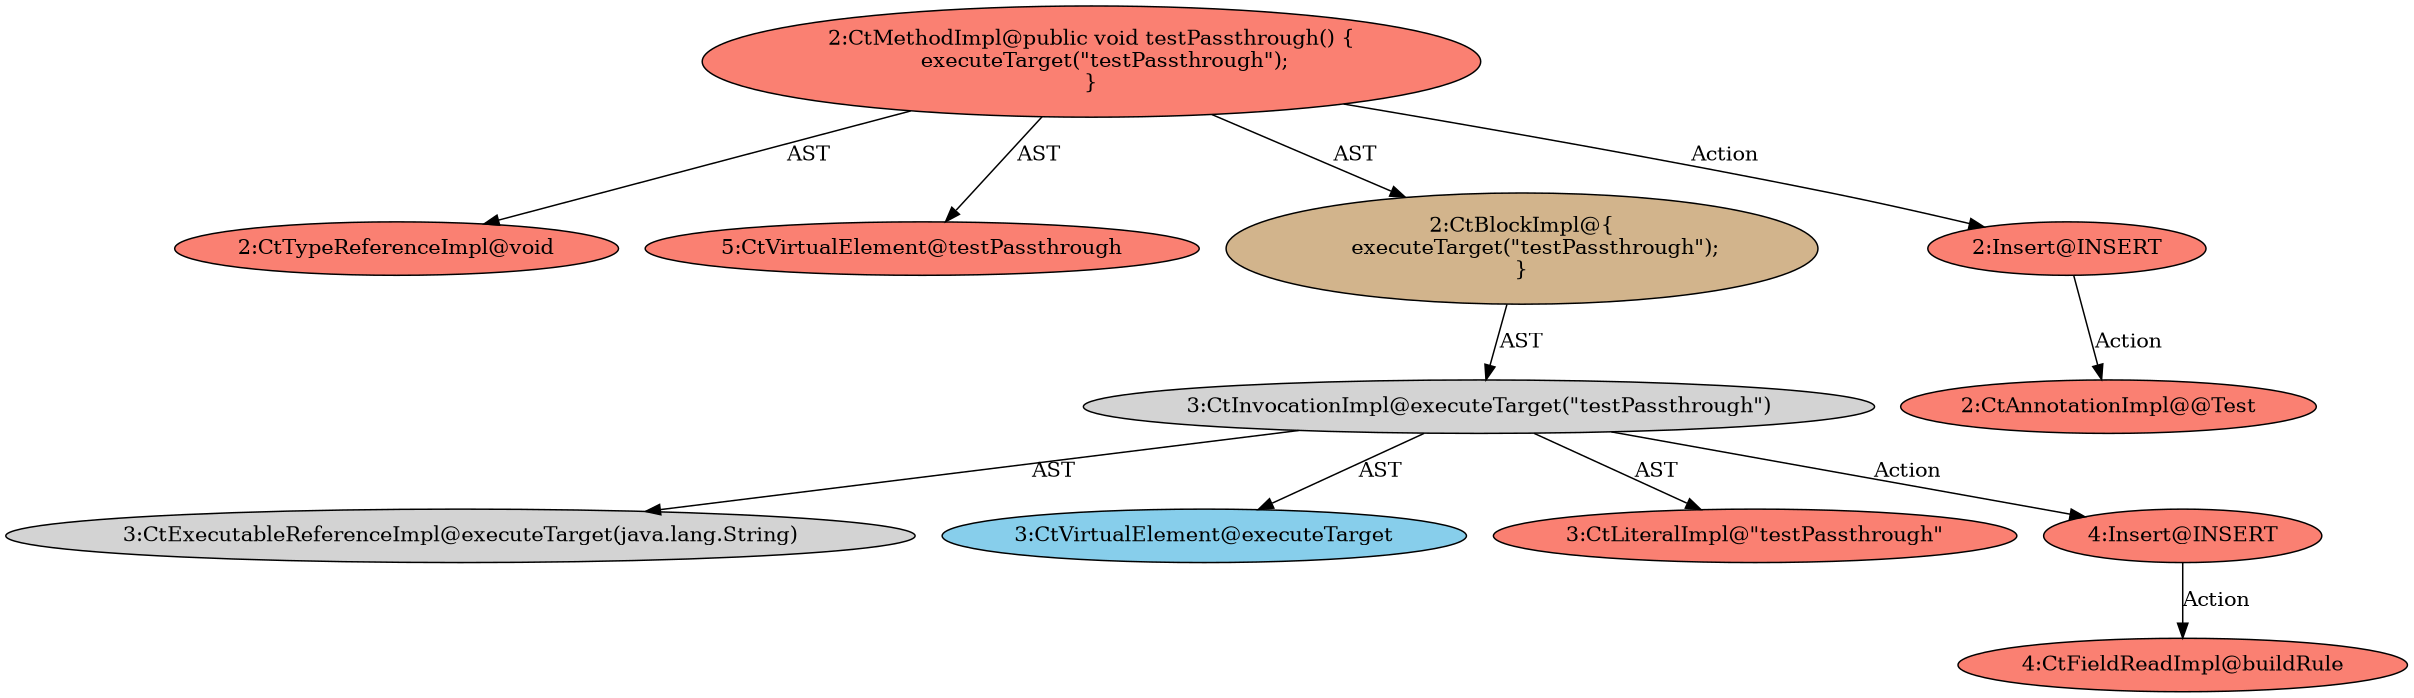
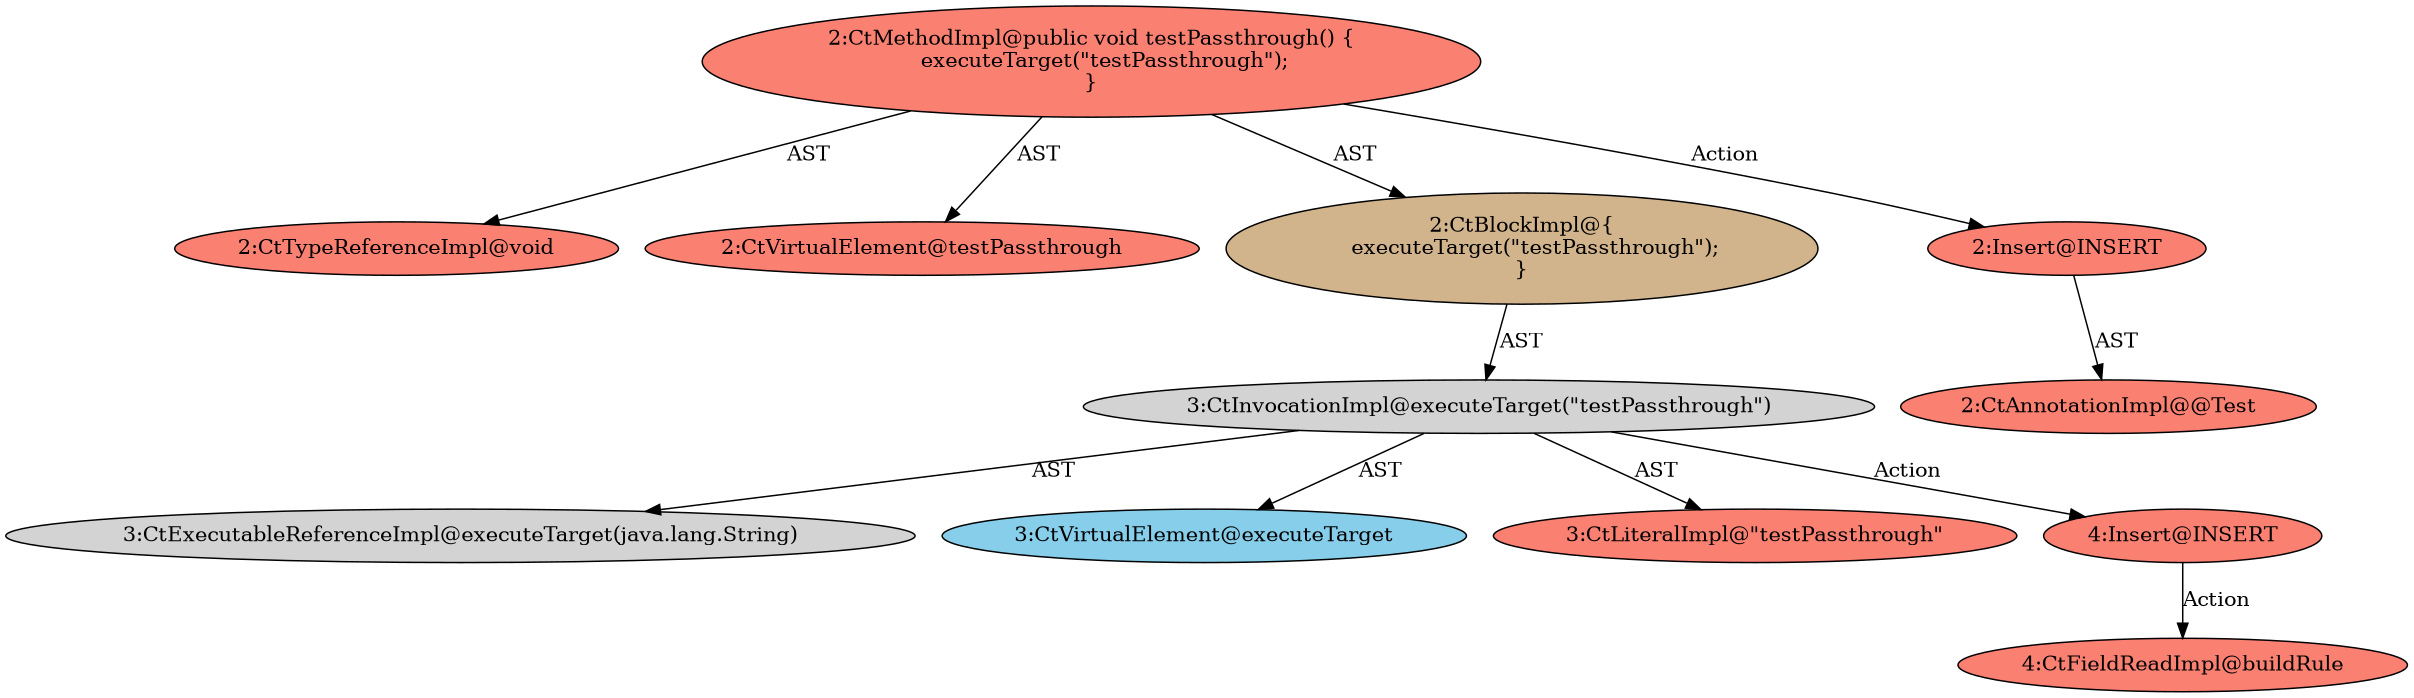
(922, 249) -> (922, 249)
(2129, 342) -> (2117, 342)
